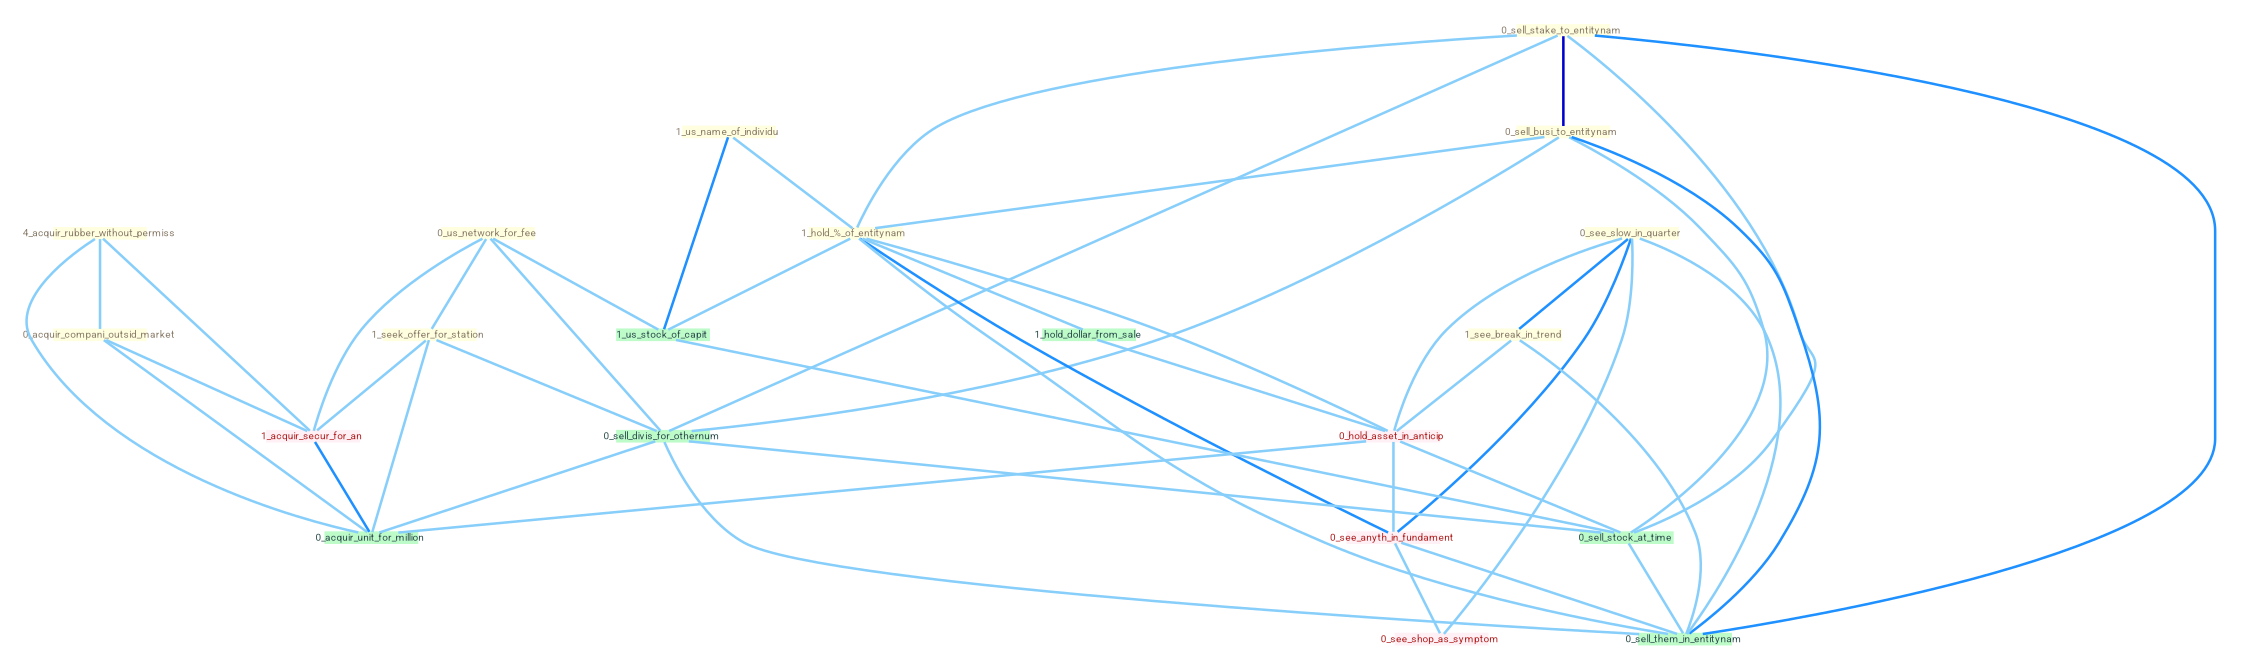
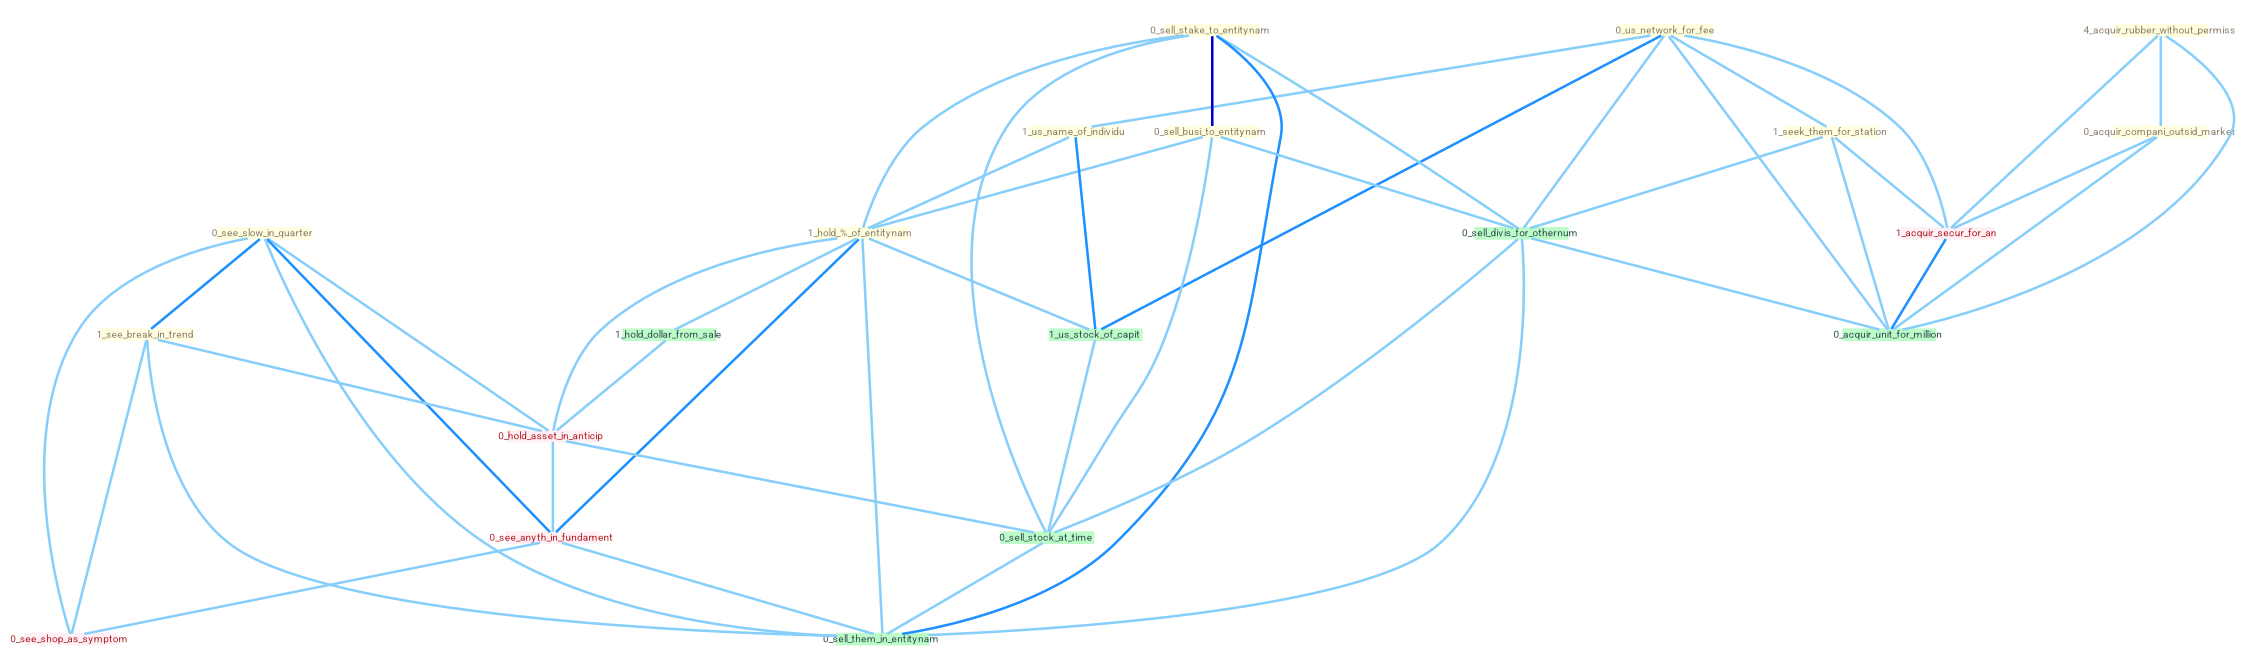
none -> (1371, 81)
(576, 284) -> (1395, 175)
(430, 335) -> (1831, 132)
(1819, 414) -> none
none -> (109, 487)
(882, 487) -> (1778, 183)
